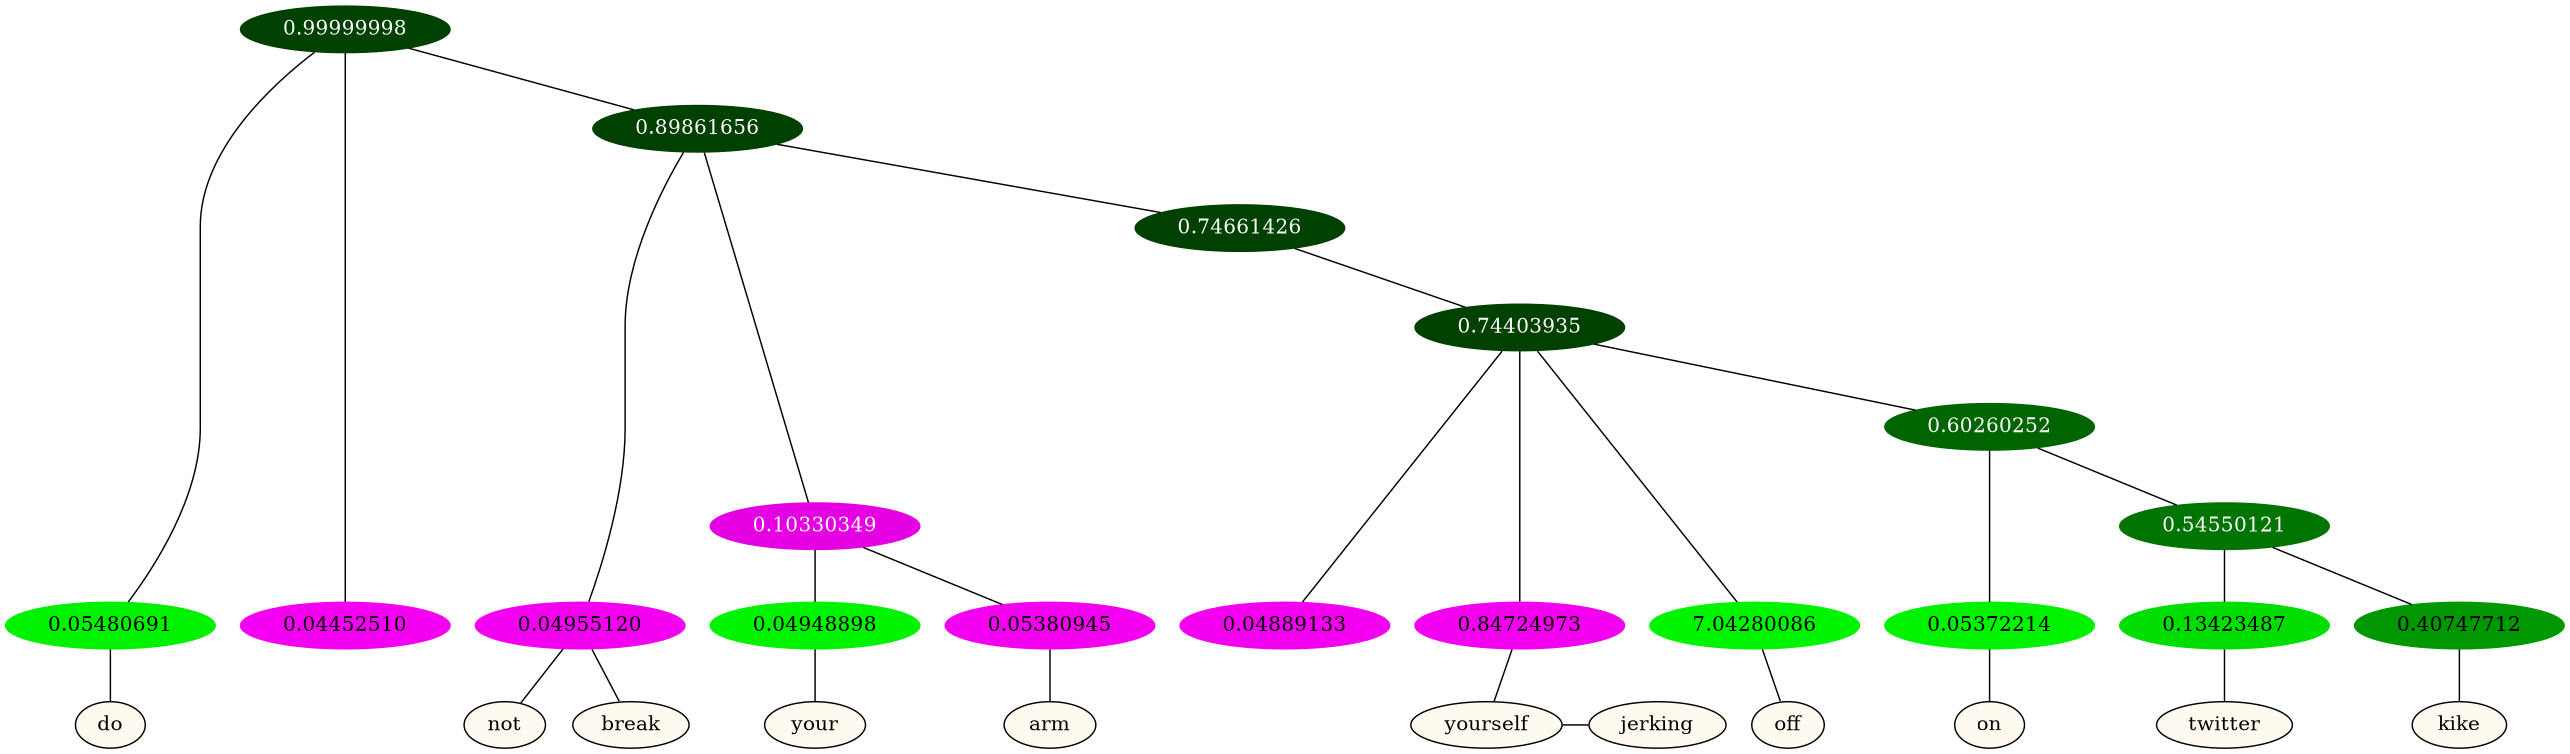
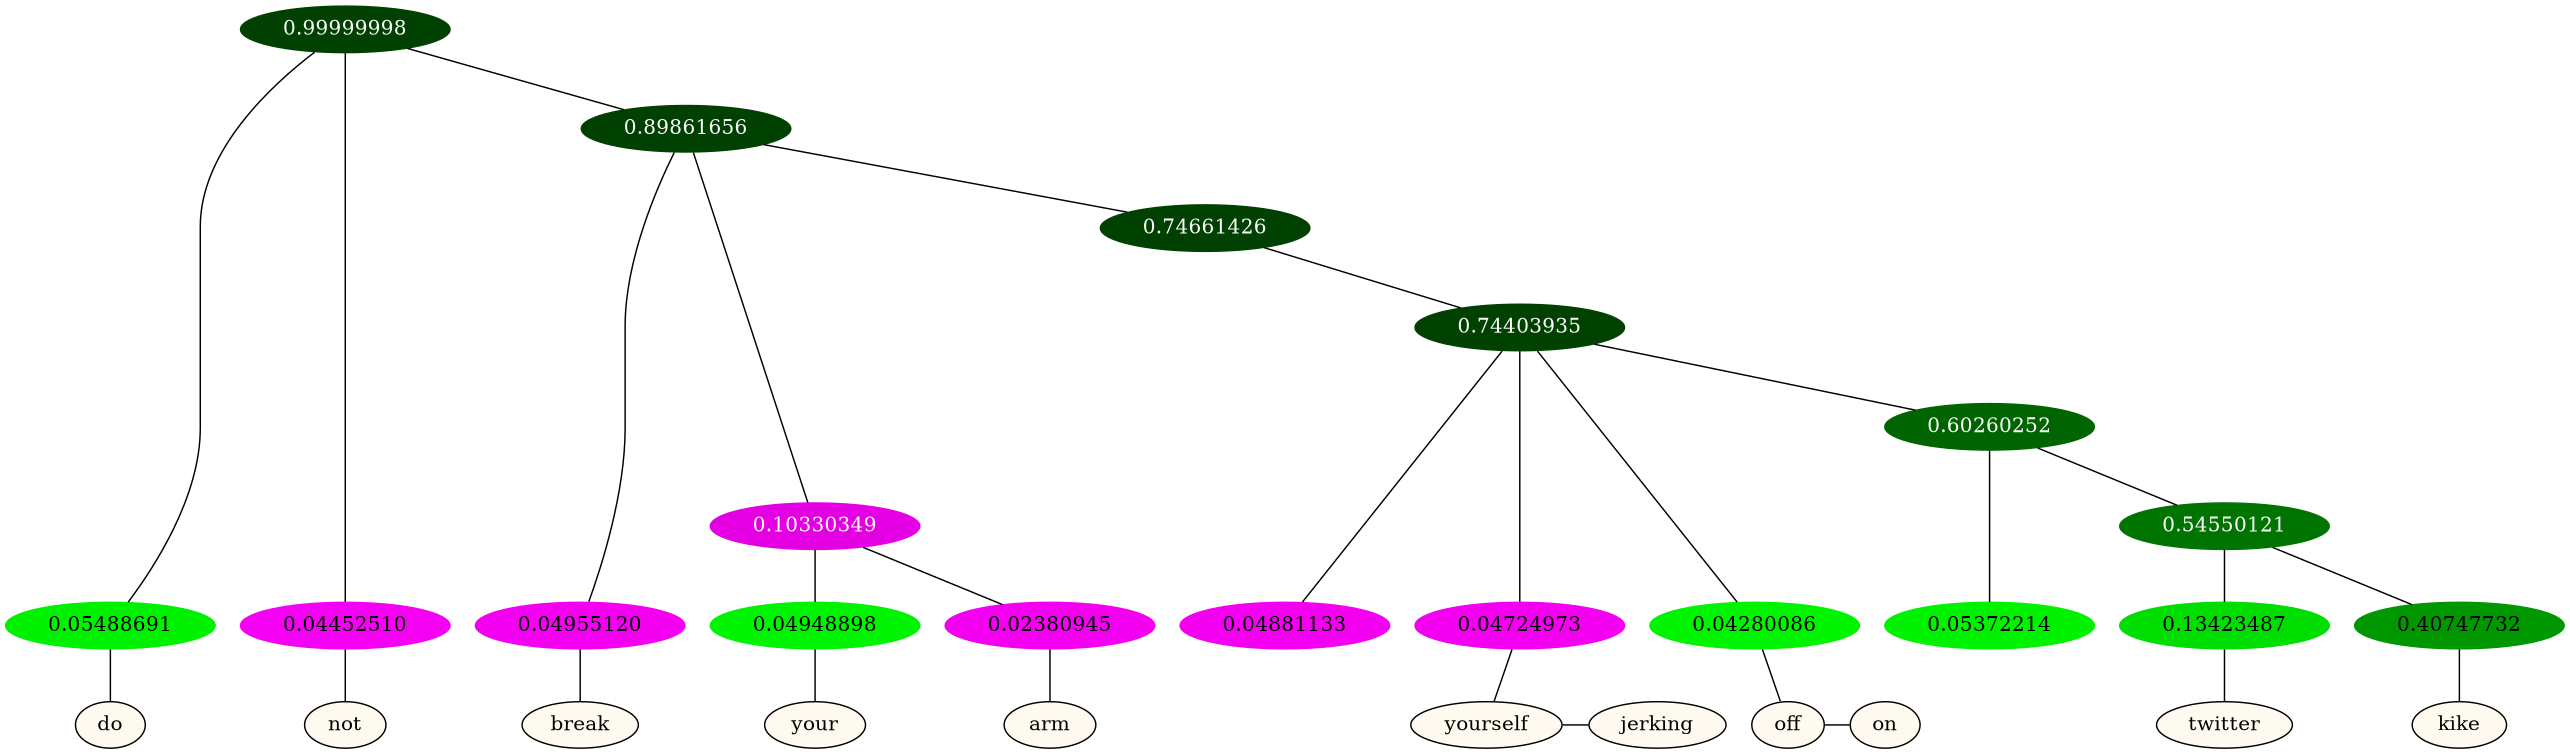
(110, 626) -> (110, 626)
(1050, 626) -> (1050, 626)
(1285, 626) -> (1285, 626)
(1520, 626) -> (1520, 626)
(1755, 626) -> (1755, 626)
(2459, 626) -> (2459, 626)
(1990, 675) -> (1837, 725)
(542, 676) -> (345, 675)
